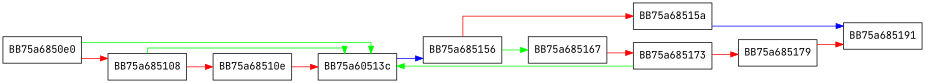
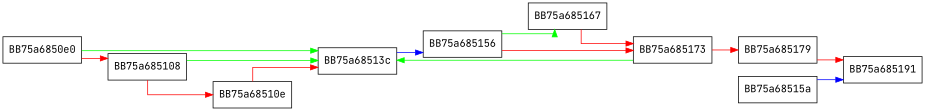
(534, 16) -> (564, 50)
(357, 67) -> (357, 61)
